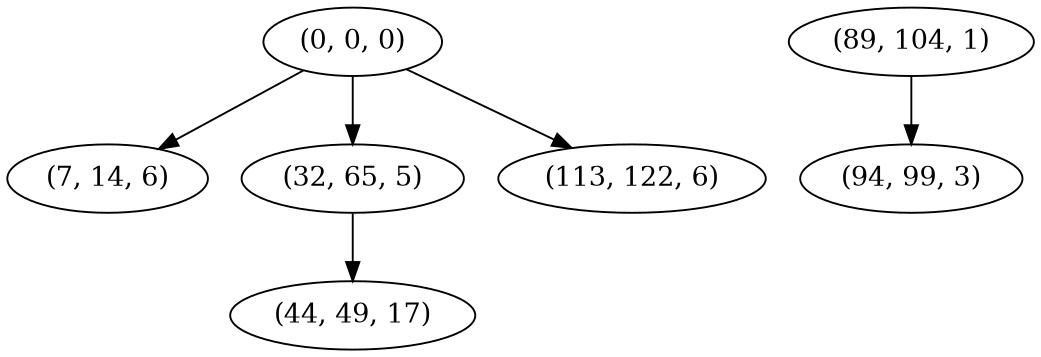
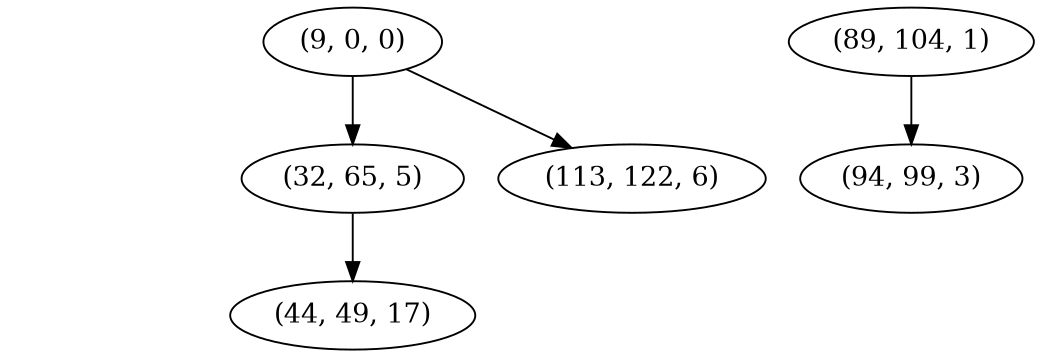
(353, 42) -> (353, 42)
(108, 179) -> none
